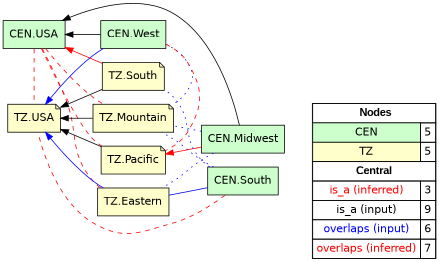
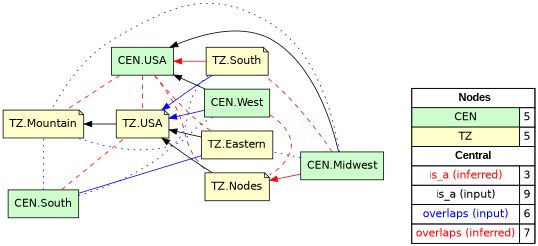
(84, 97) -> (190, 90)
none -> (301, 111)
(84, 118) -> (104, 124)
(133, 160) -> (237, 187)
(75, 165) -> (195, 136)
